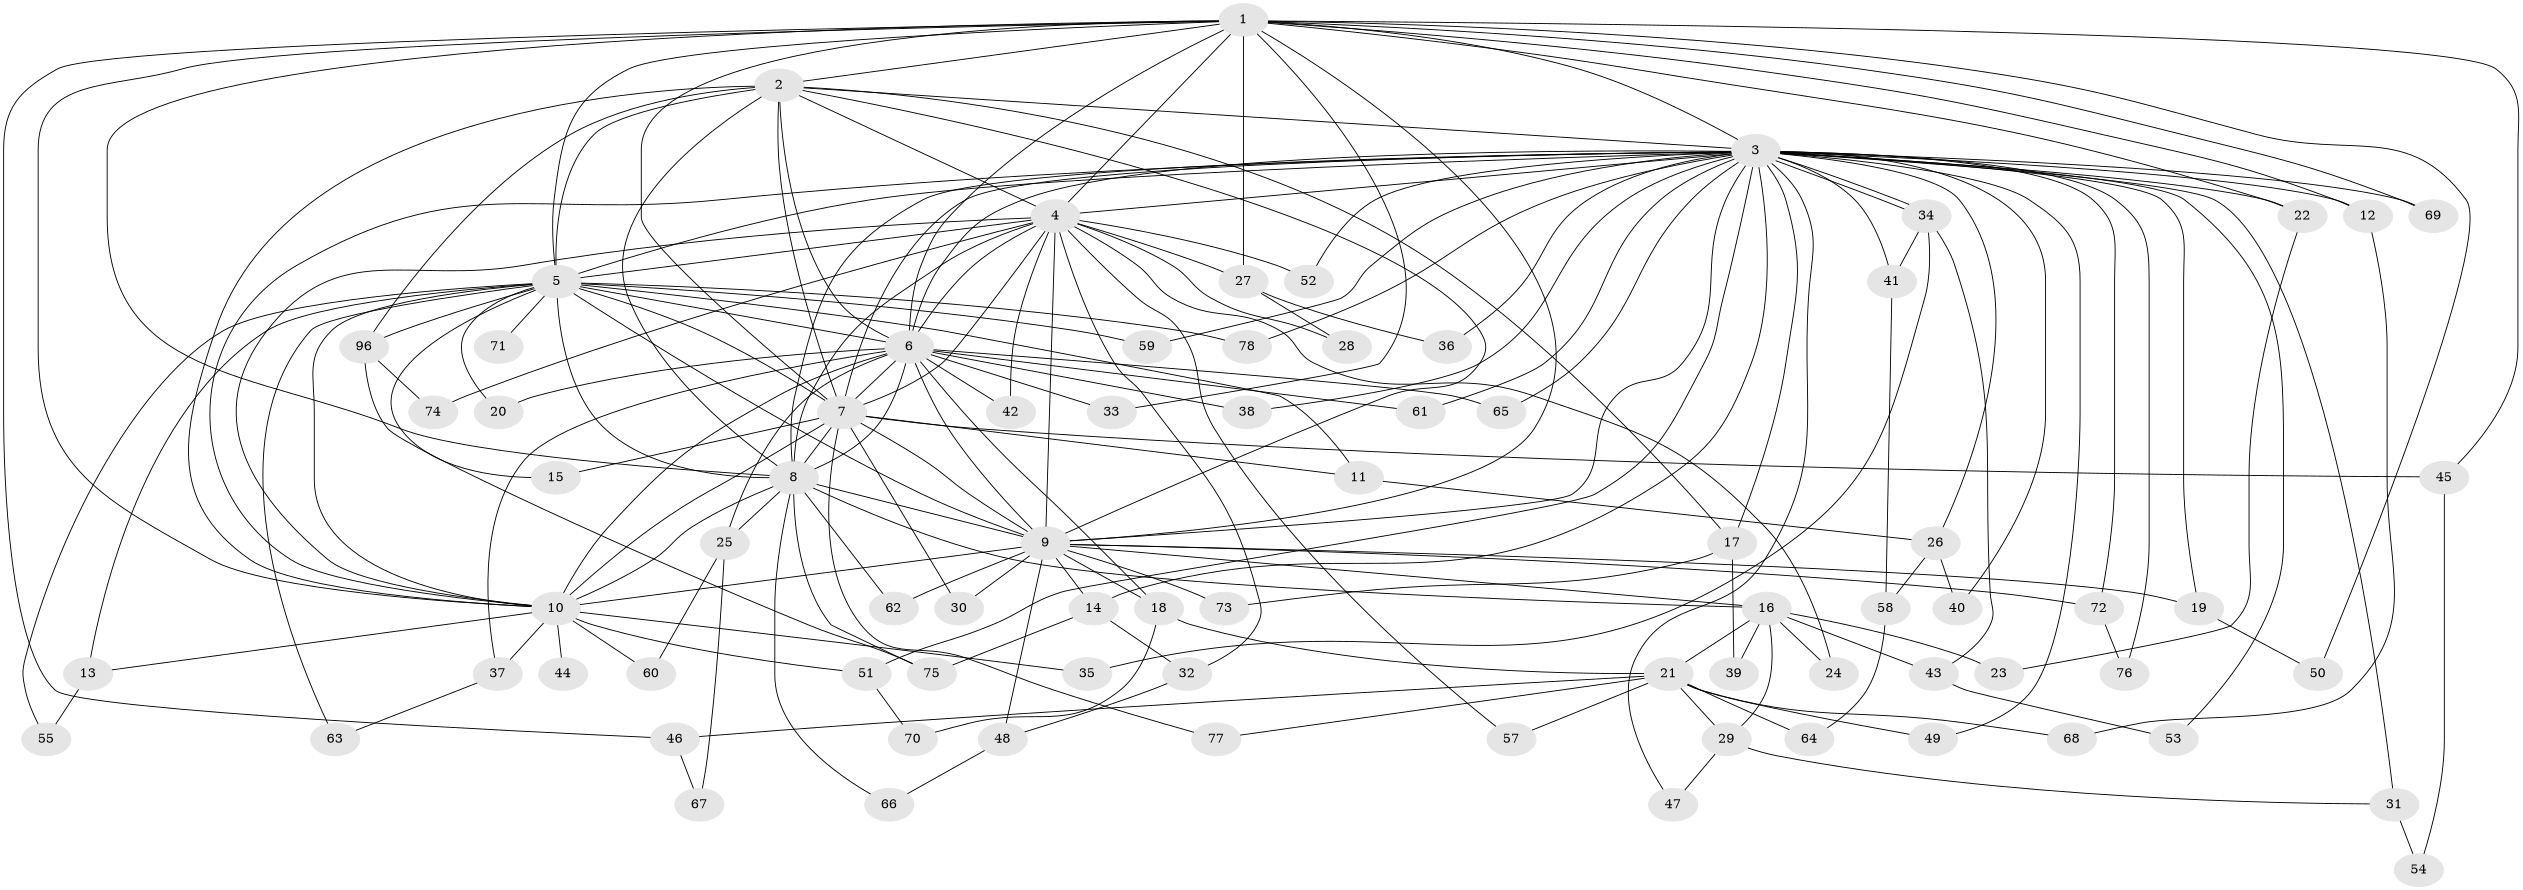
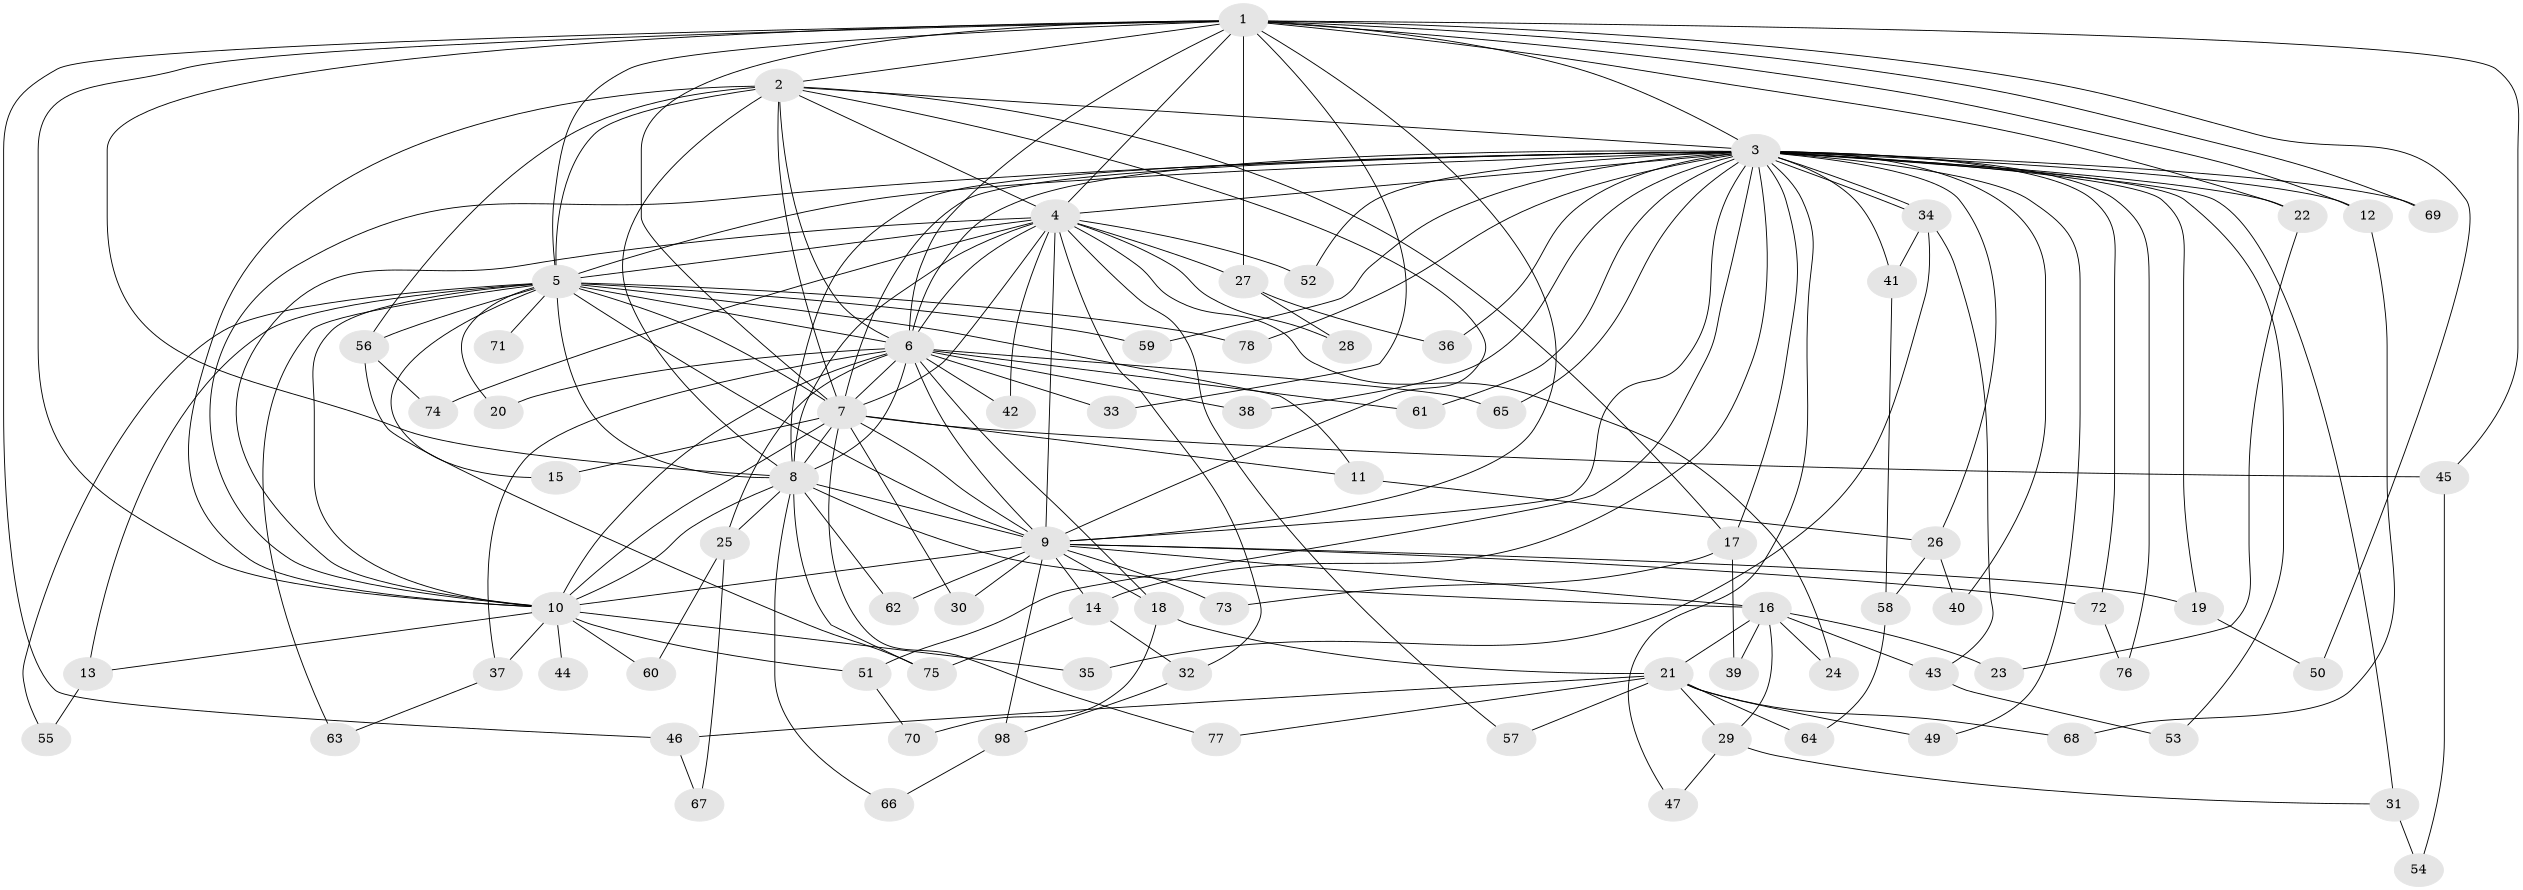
(364, 347) -> (364, 347)
(1003, 739) -> (1003, 739)
